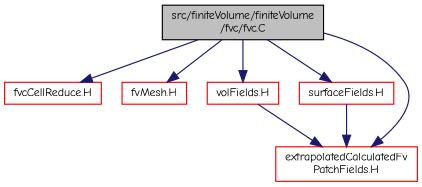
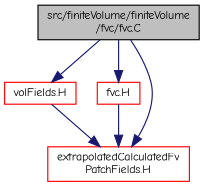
(53, 93) -> none
(154, 93) -> none
(347, 93) -> (119, 93)
